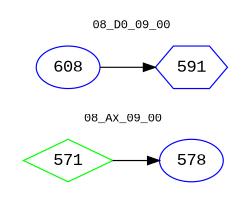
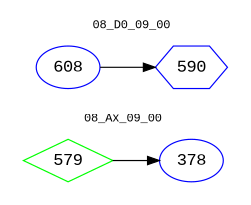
(191, 67) -> (191, 67)
(68, 161) -> (68, 161)
(191, 161) -> (191, 161)
